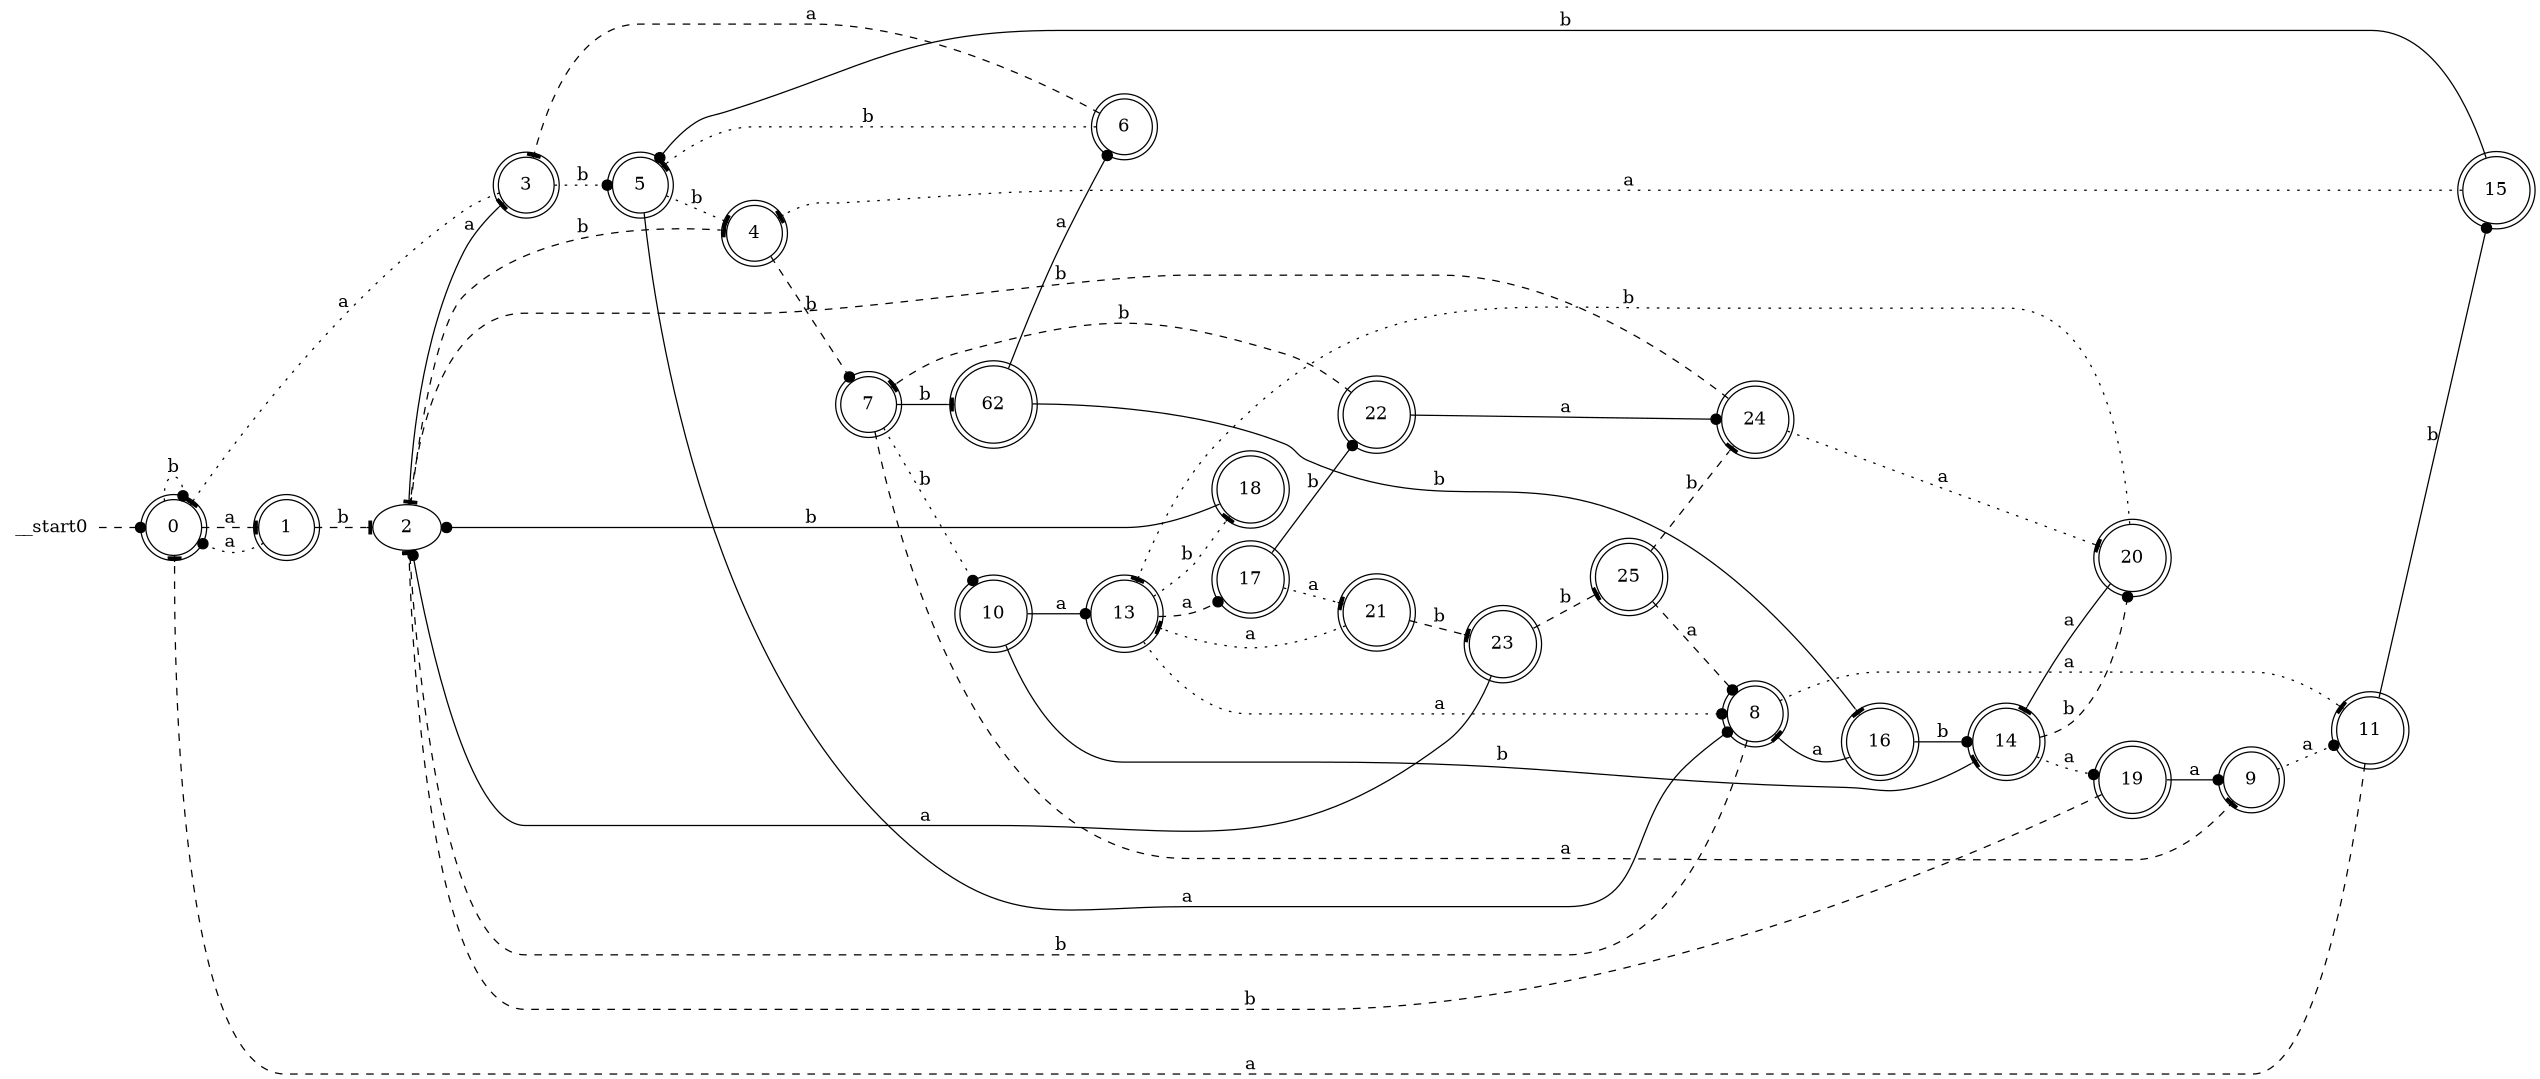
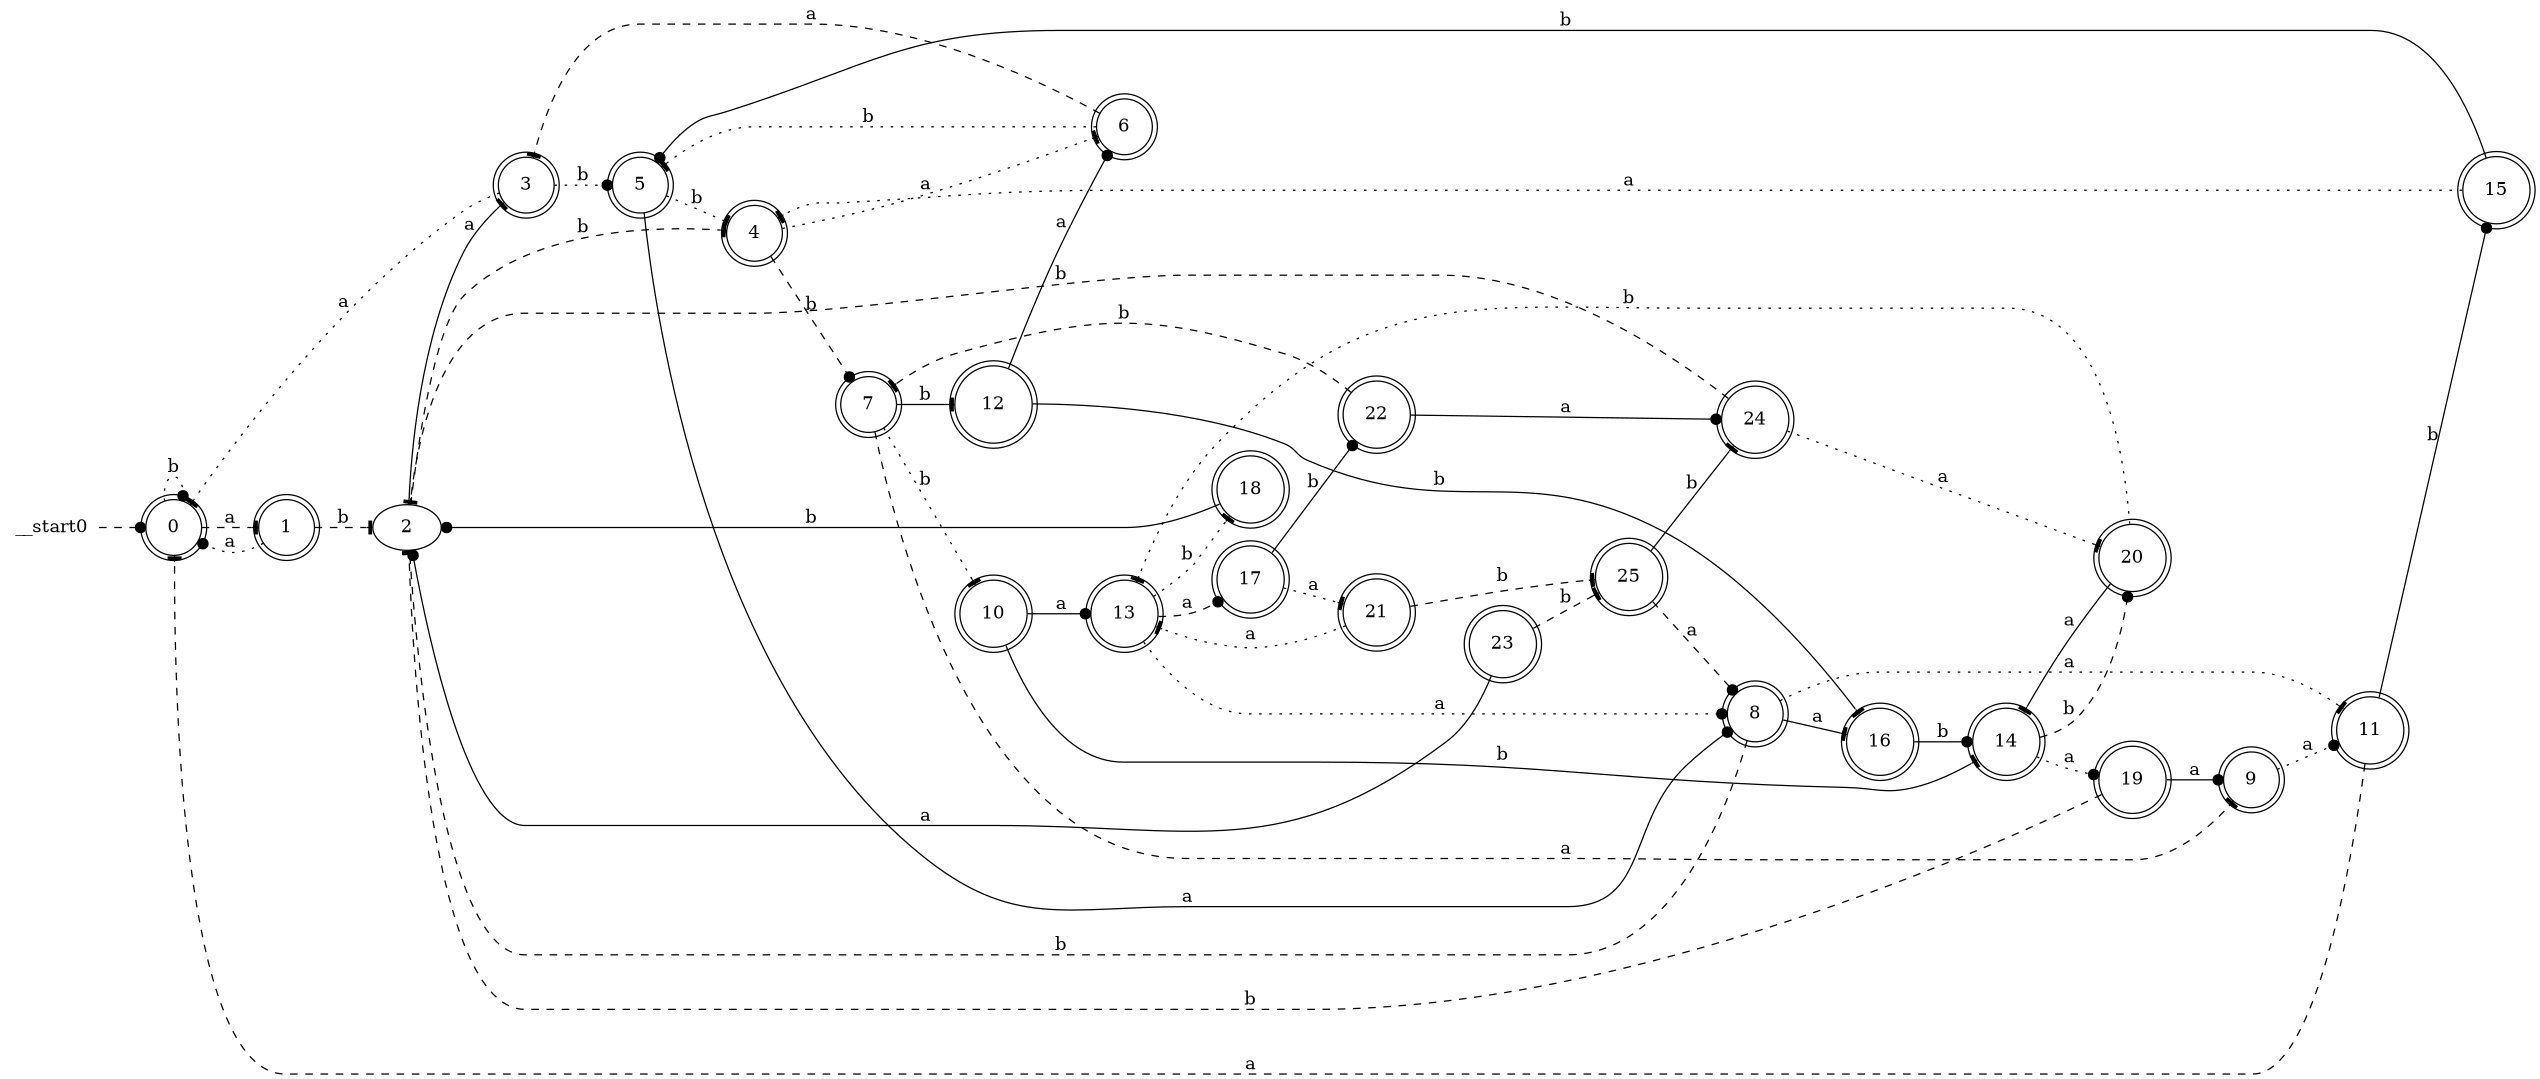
none -> (947, 188)
(994, 405) -> (994, 405)
(1690, 501) -> (1690, 501)
(928, 504) -> (928, 504)
(1437, 628) -> (1499, 591)
(1812, 760) -> (1812, 727)
